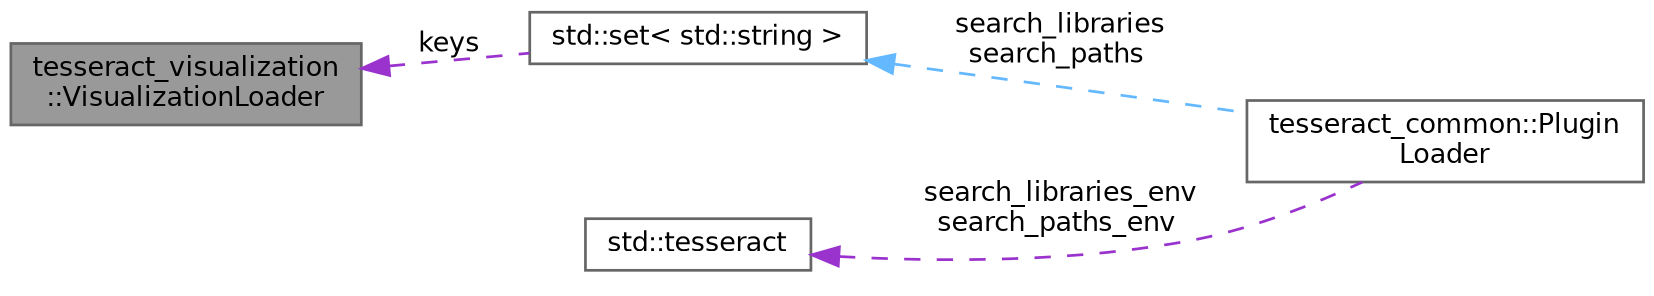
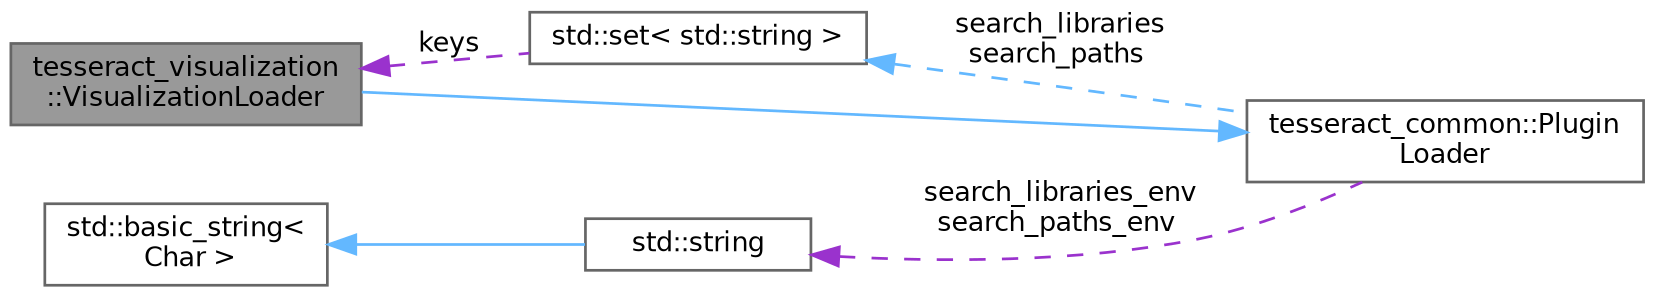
none -> (790, 112)
none -> (186, 244)
(698, 244) -> (698, 244)
